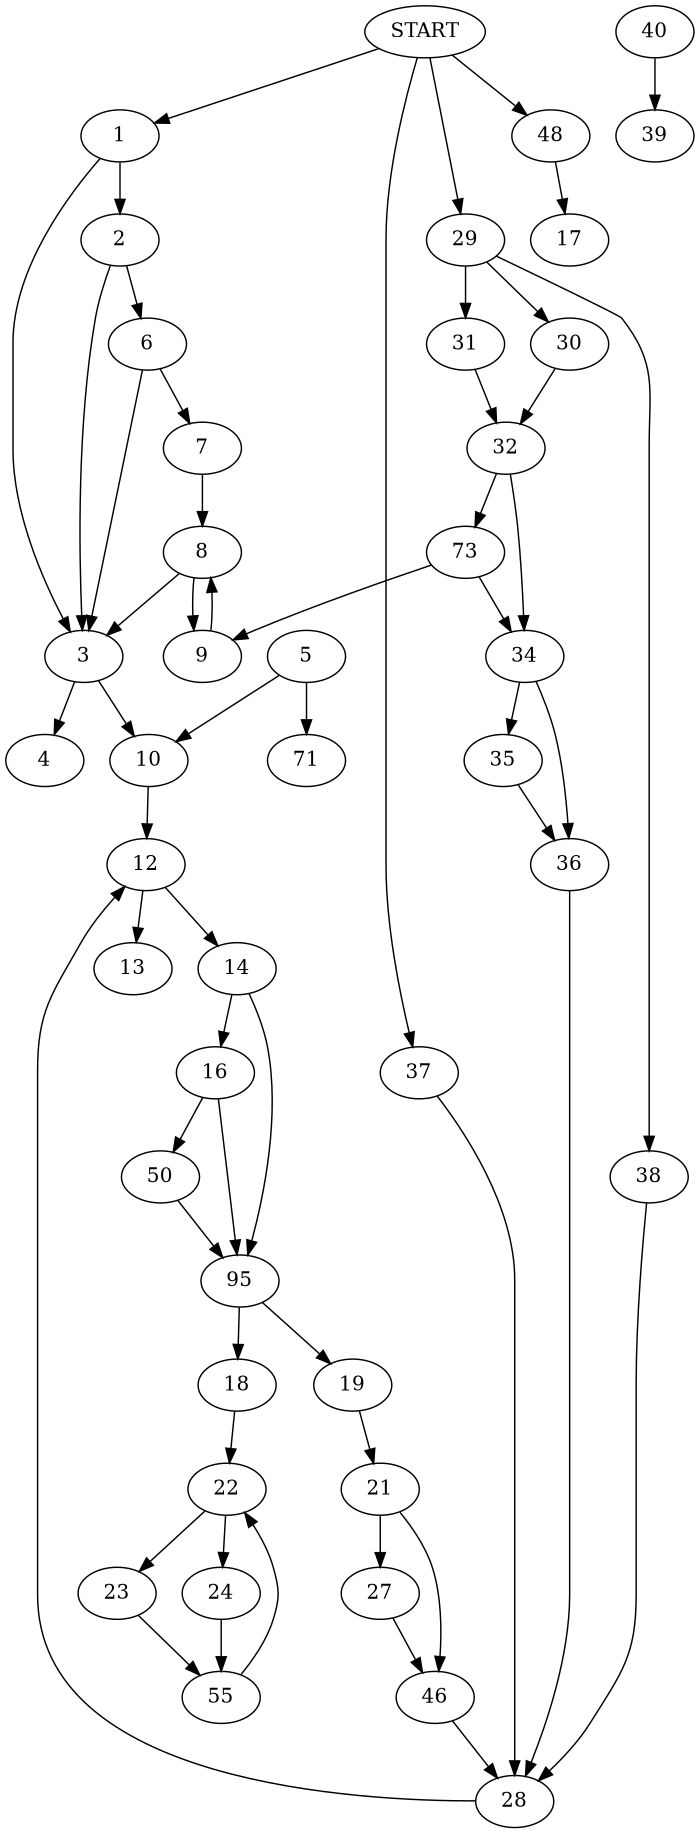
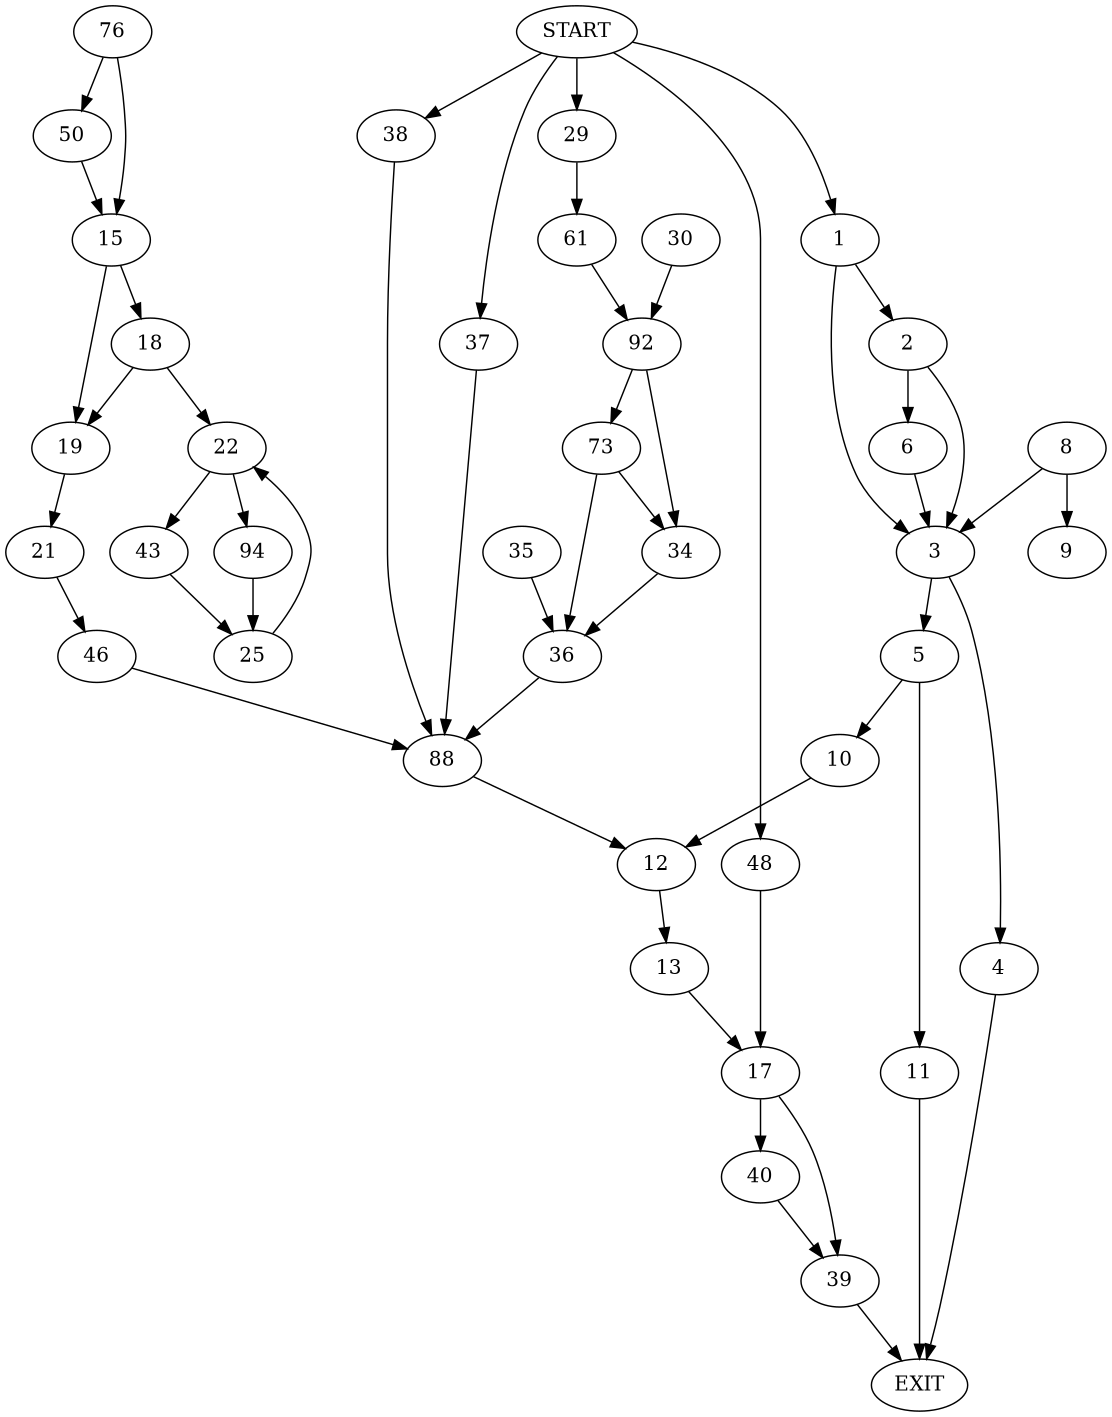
(512, 287) -> none
(466, 344) -> (577, 240)
none -> (115, 390)
(202, 448) -> none
(506, 448) -> (642, 344)
(338, 598) -> (583, 545)
(212, 611) -> none
(649, 654) -> (490, 82)
(516, 701) -> none
(112, 702) -> (929, 597)
(307, 761) -> (920, 1073)
(237, 969) -> none
none -> (710, 1015)
(215, 1073) -> (113, 32)
none -> (761, 1118)
none -> (818, 1164)
(240, 1281) -> (111, 240)
none -> (920, 1385)
(117, 1593) -> (149, 552)
(221, 1593) -> (253, 552)
(380, 1593) -> none
(221, 1697) -> (253, 656)
(515, 1802) -> (442, 761)
